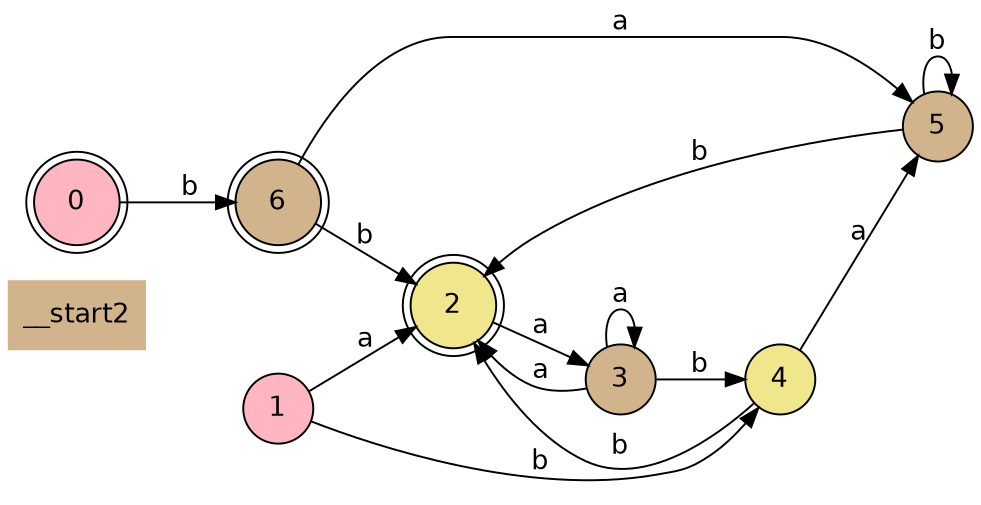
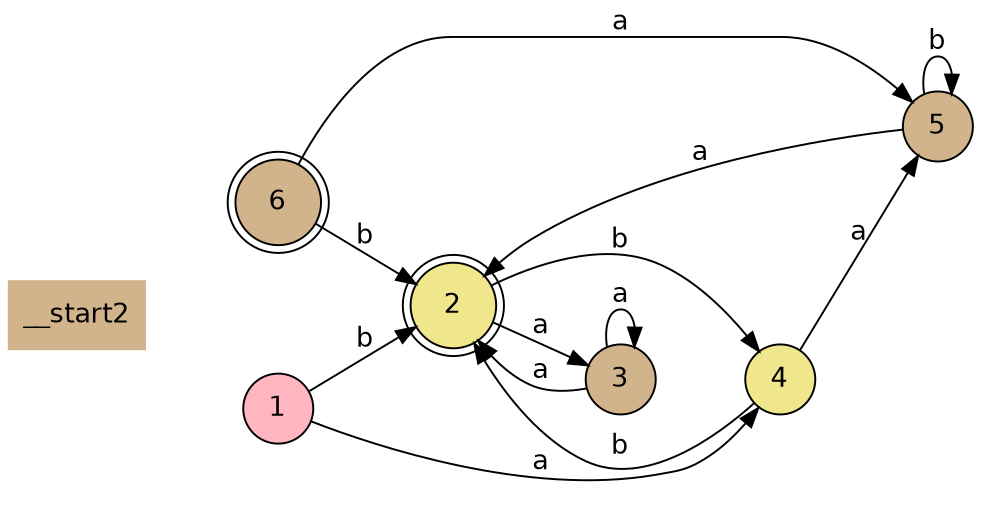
(700, 153) -> (700, 153)
(77, 202) -> none
(366, 340) -> (366, 340)
(691, 379) -> (631, 256)
(541, 462) -> (541, 462)
